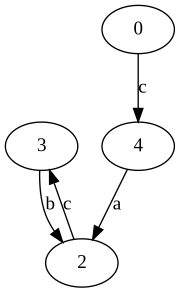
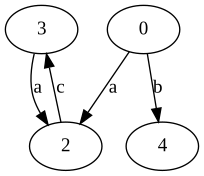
(143, 88) -> (158, 88)
(113, 199) -> (109, 82)
(50, 205) -> (38, 88)
